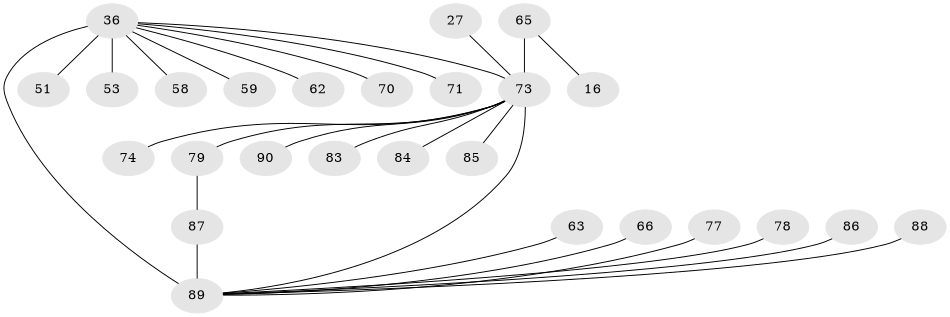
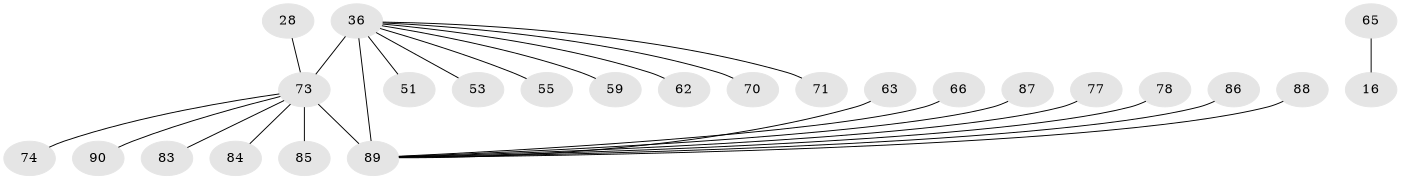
(456, 21) -> (288, 21)
(524, 55) -> none
(181, 90) -> (547, 90)
(197, 158) -> none
